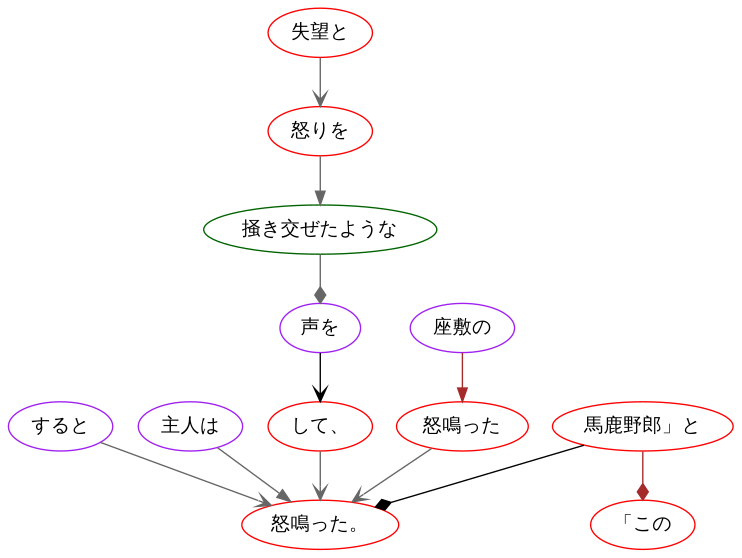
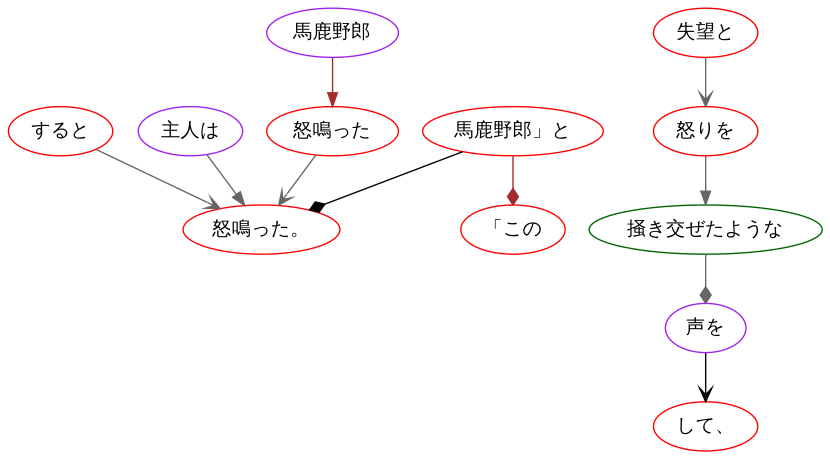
(462, 328) -> (333, 33)
(61, 426) -> (61, 131)
(320, 469) -> none
